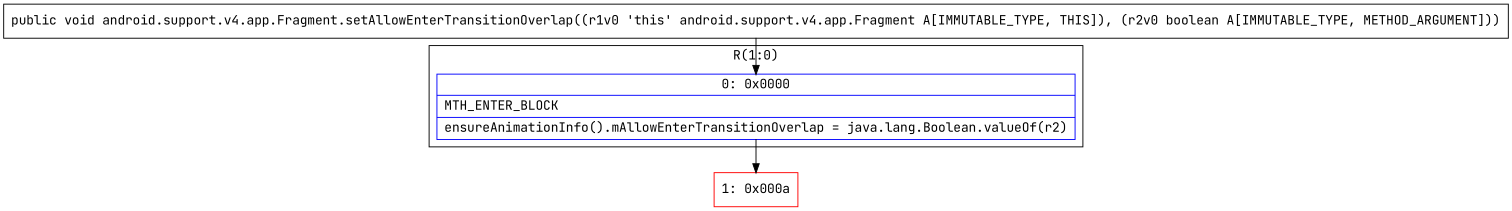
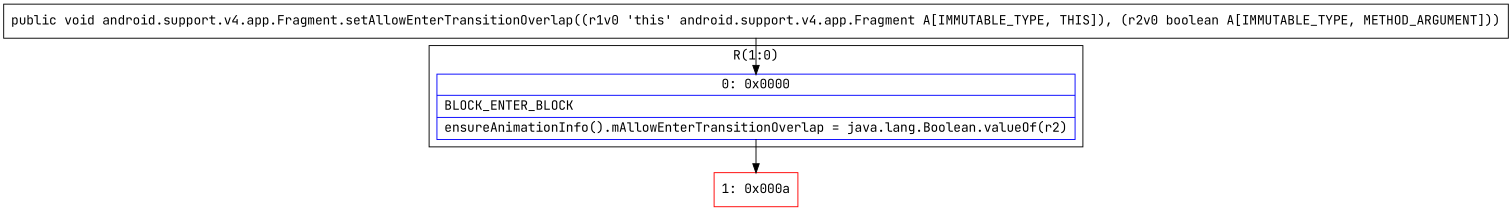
(501, 106) -> (509, 106)
